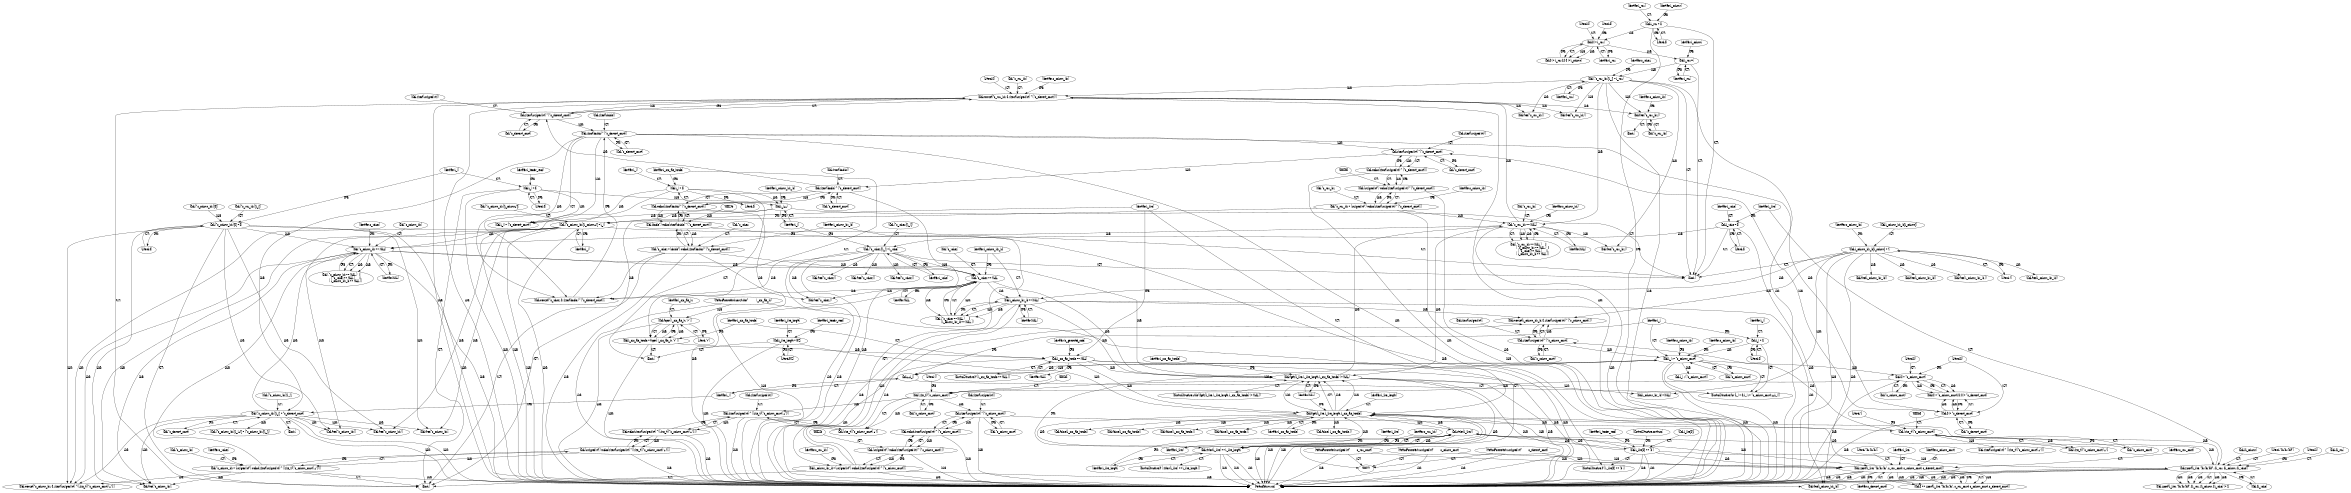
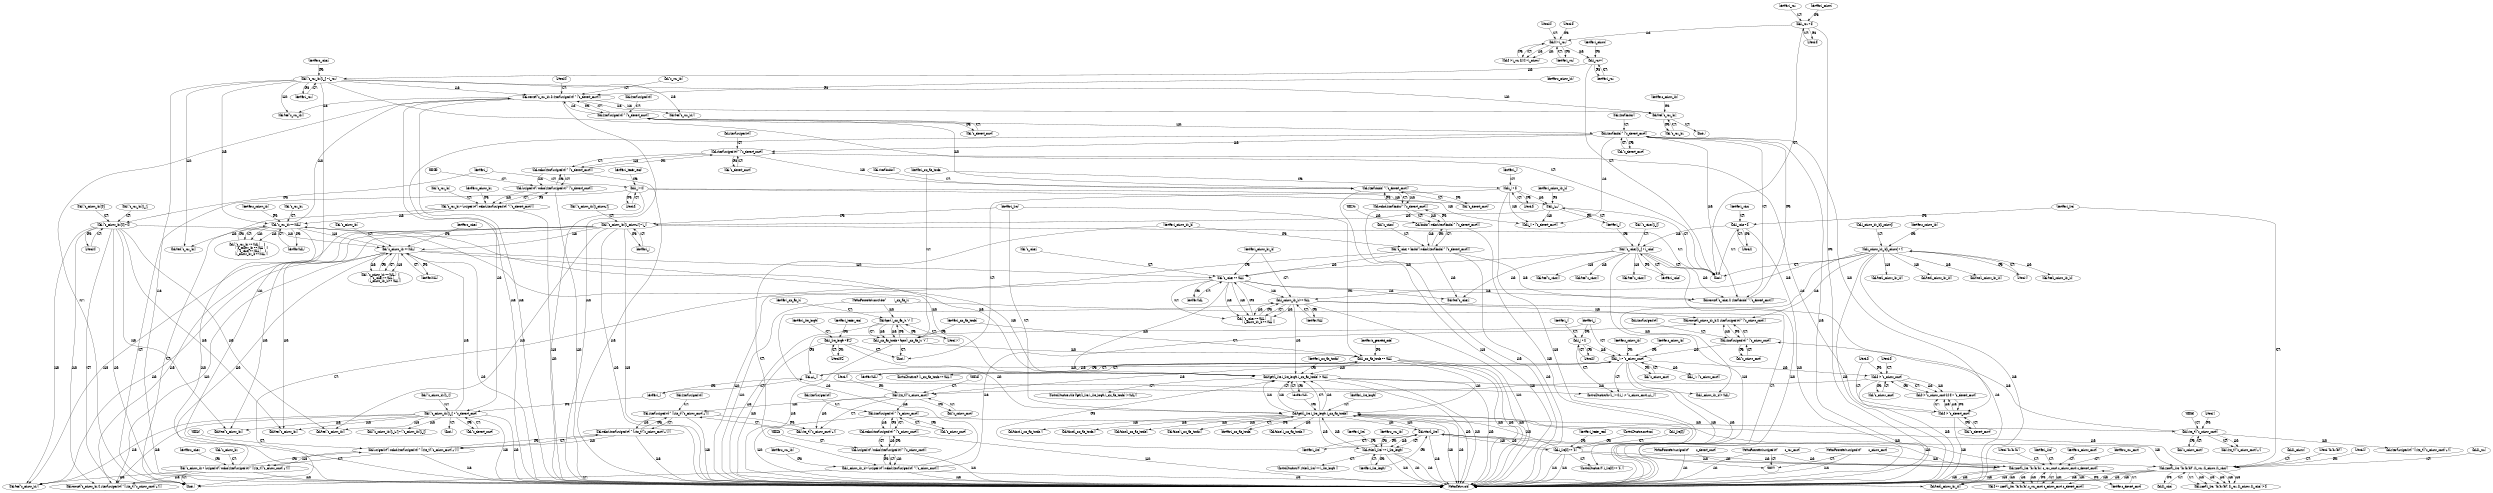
(219, 216) -> (107, 216)
none -> (196, 432)
(1434, 460) -> none
